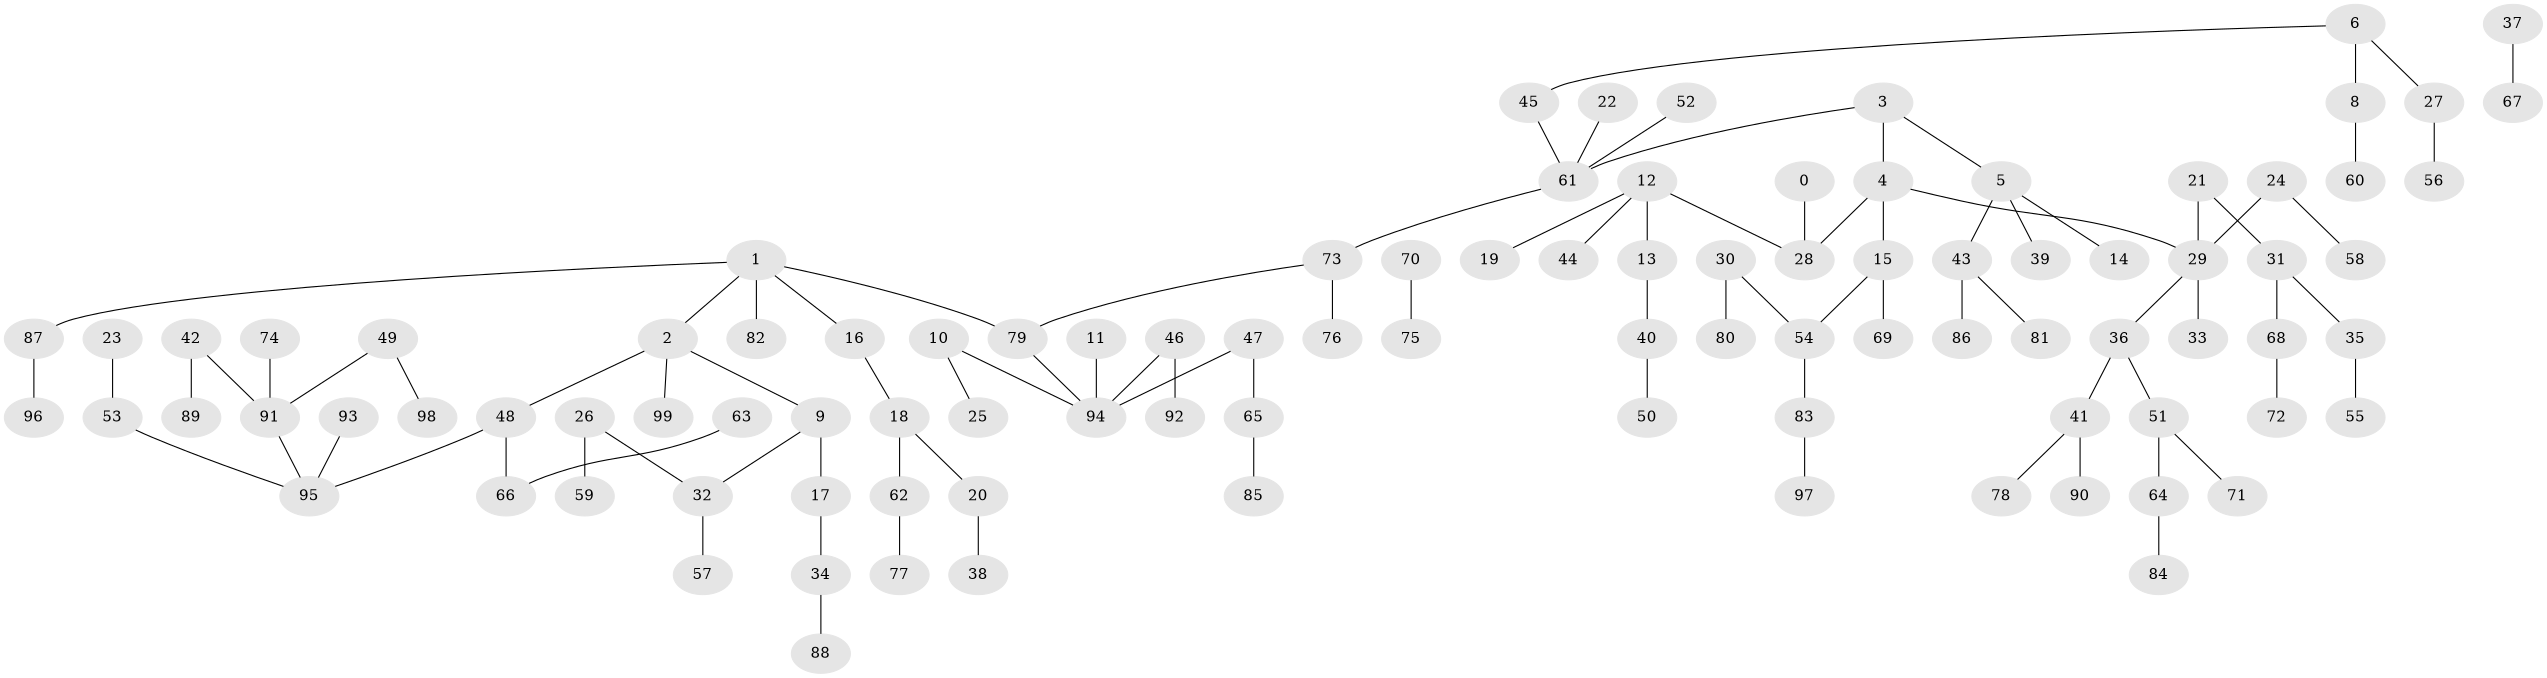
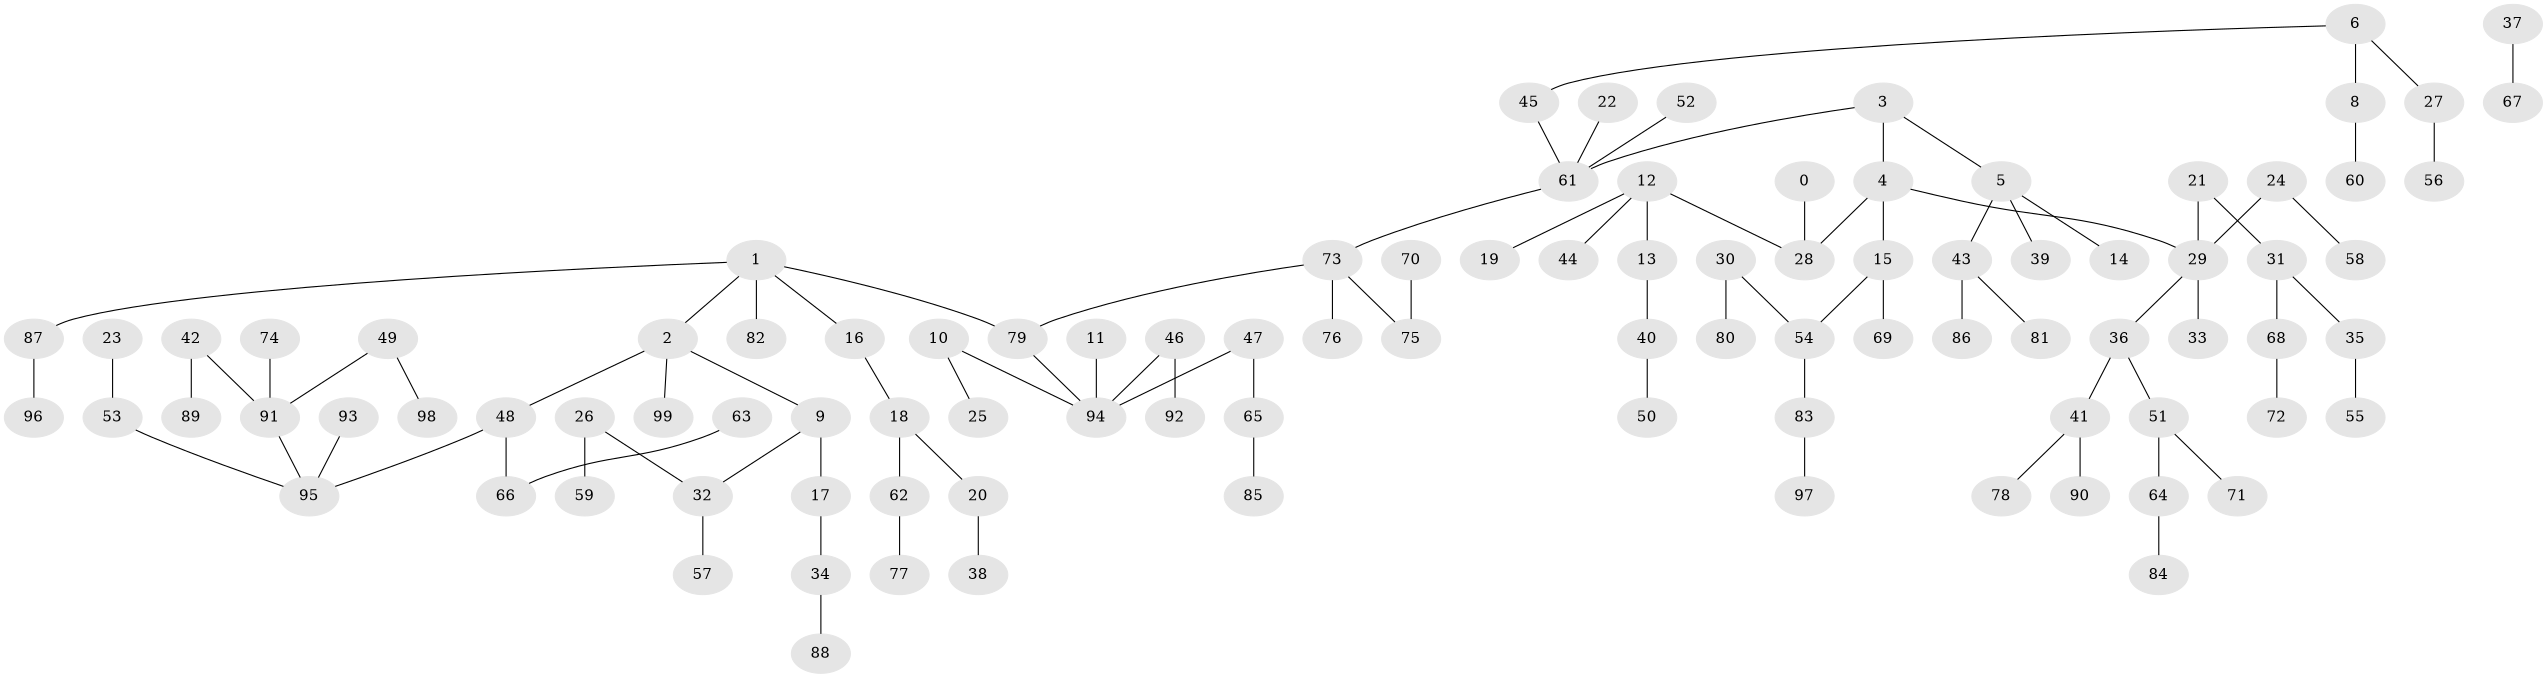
none -> (1372, 299)
